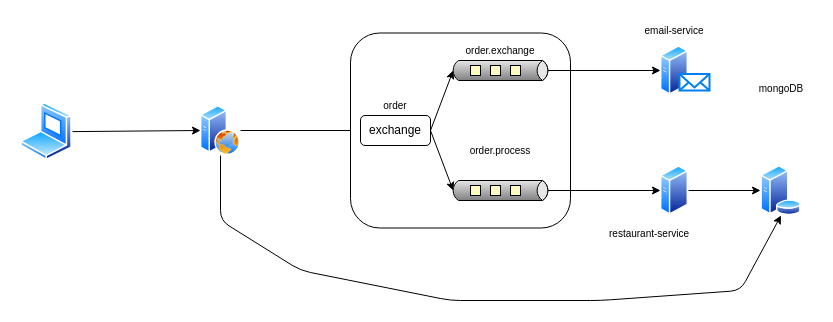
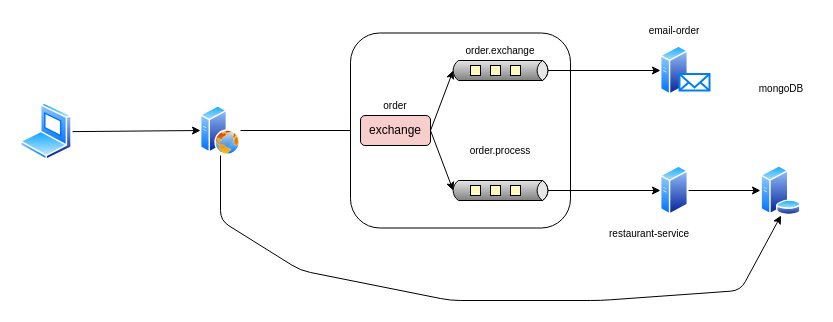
(675, 31) -> (675, 31)
(396, 131) -> (396, 131)
